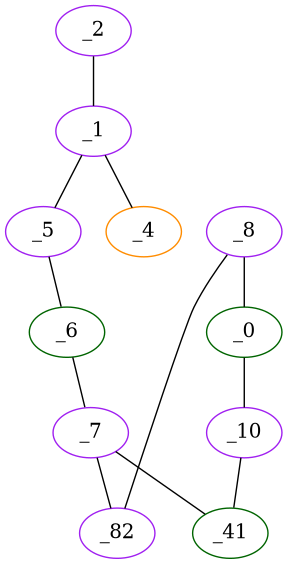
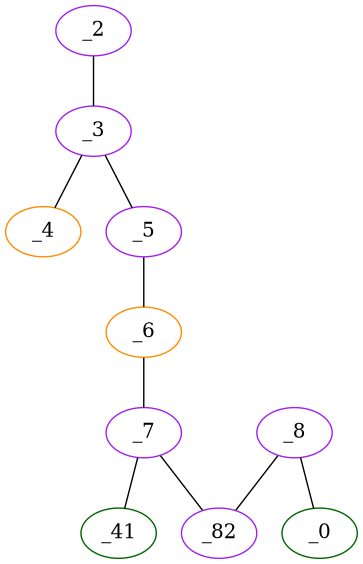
(94, 131) -> (94, 131)
(67, 332) -> (144, 332)
(244, 433) -> none
